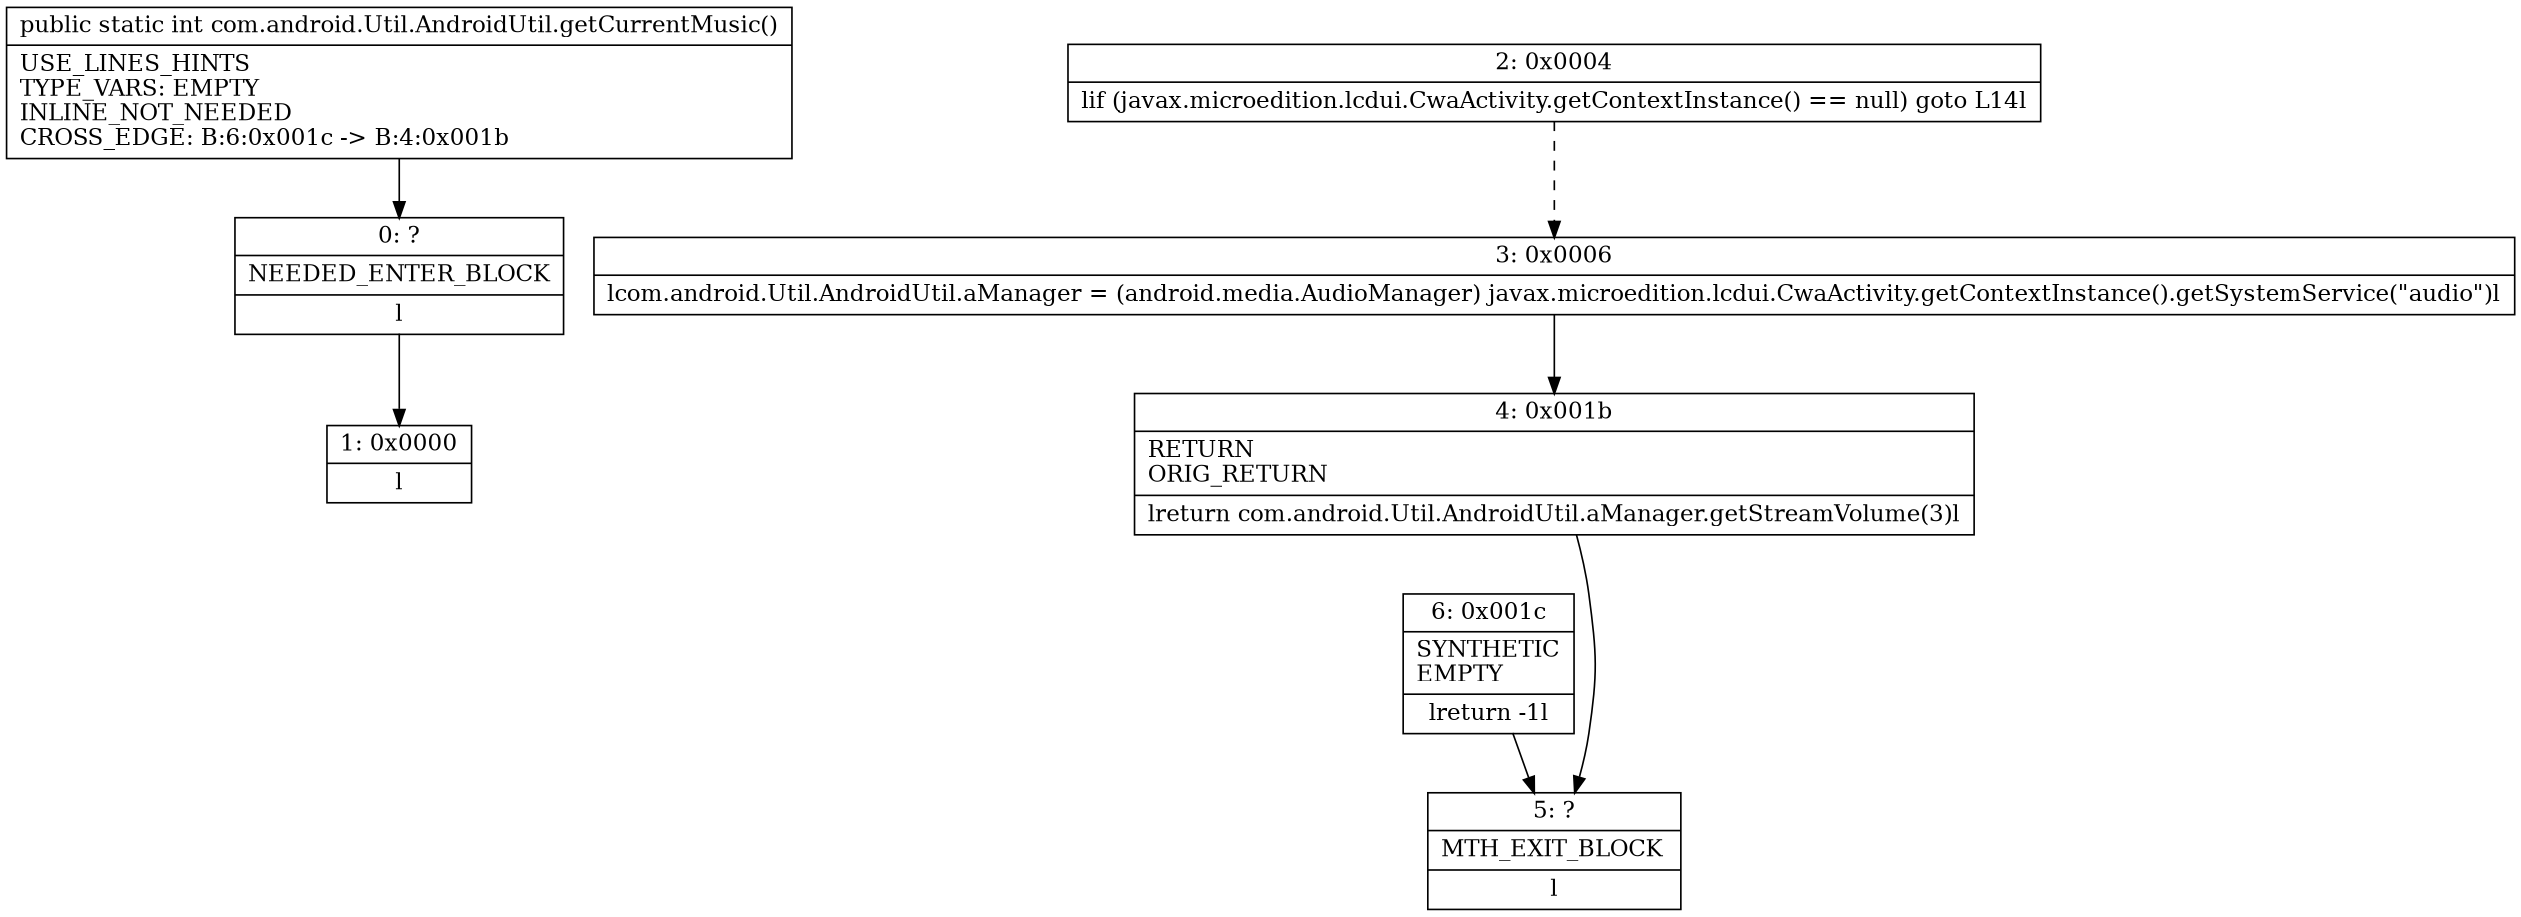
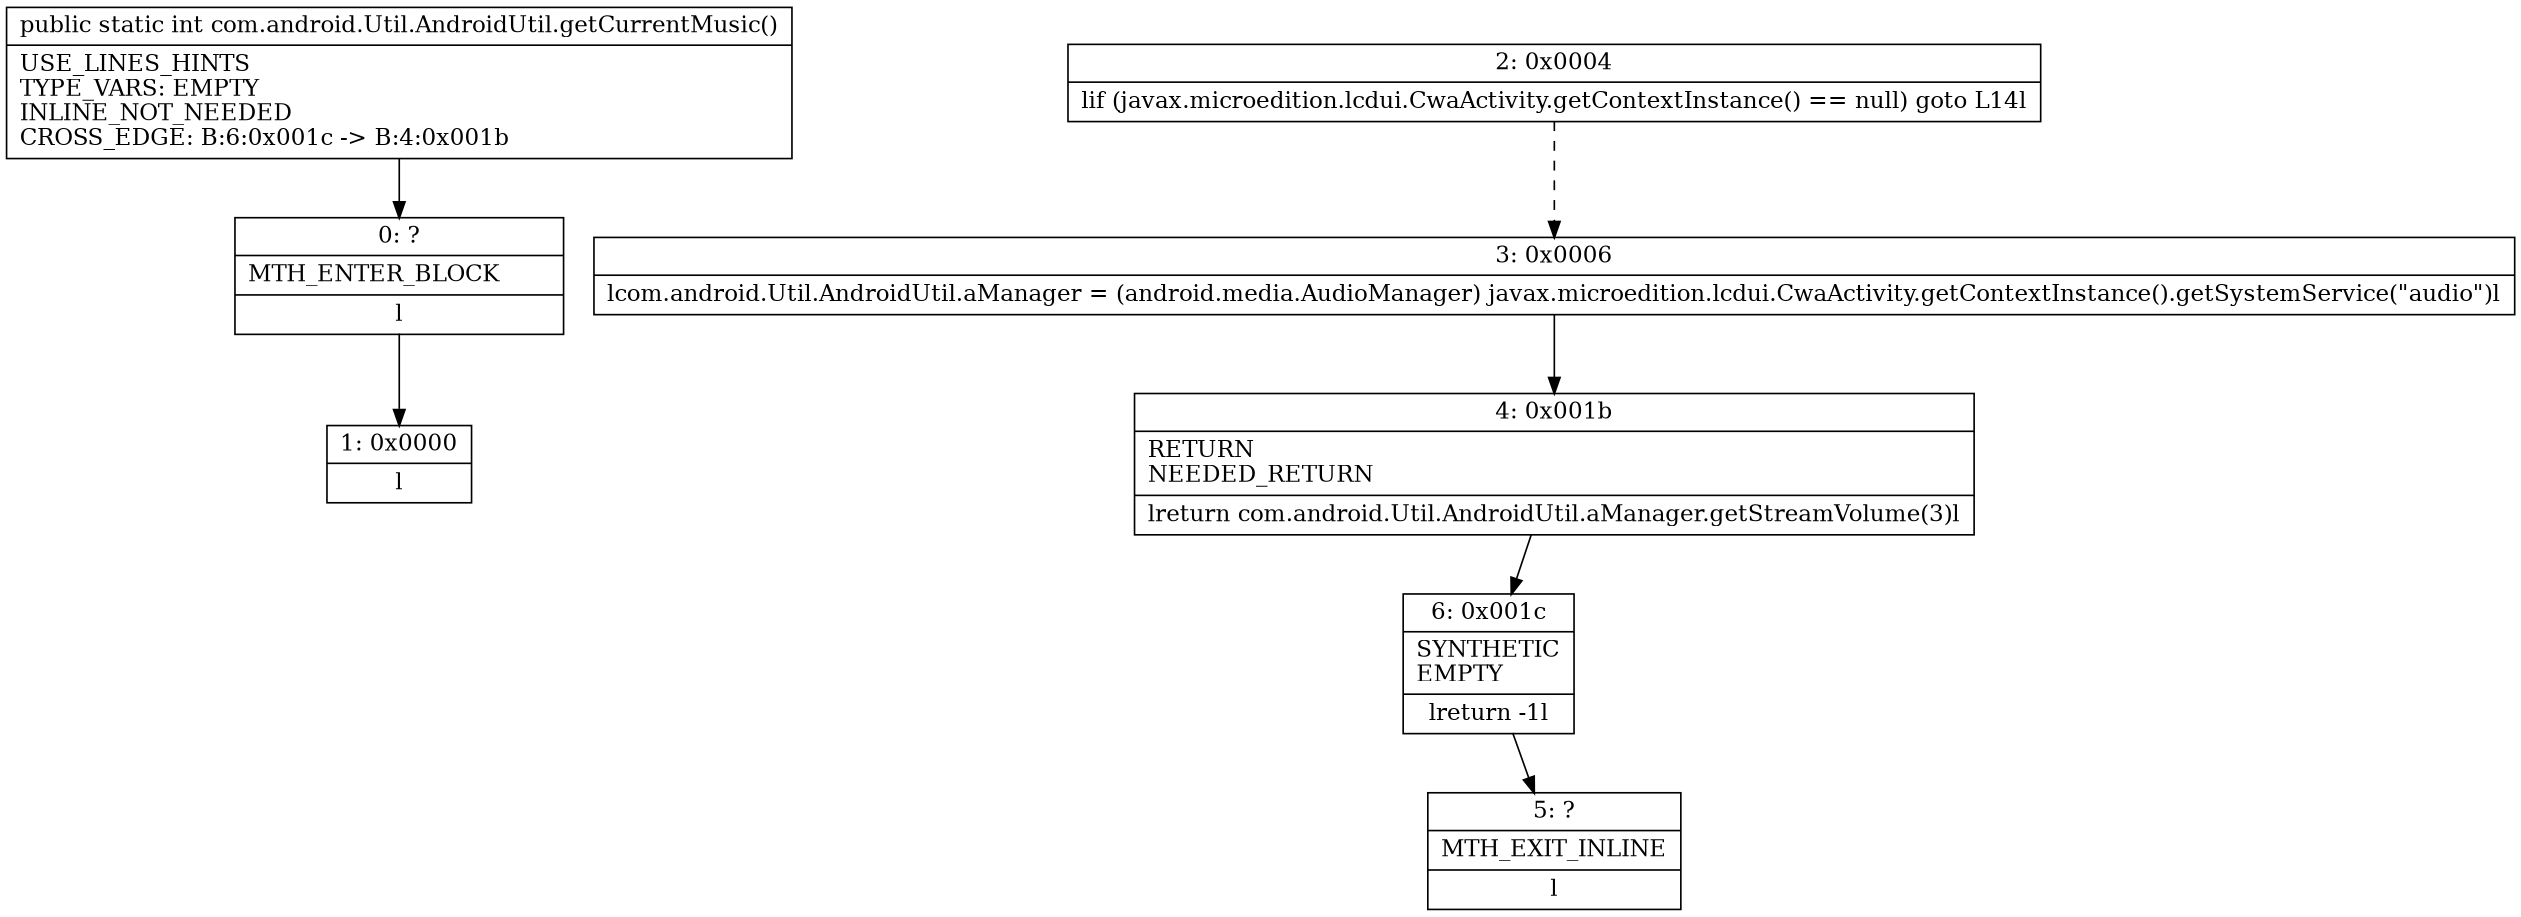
(399, 274) -> (375, 274)
(1238, 475) -> (1261, 475)
(1595, 655) -> (1524, 557)
(1553, 849) -> (1554, 849)
